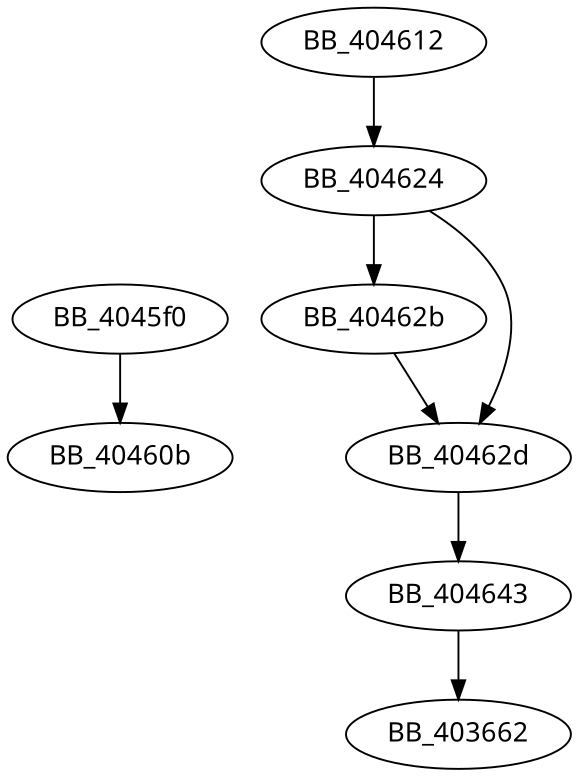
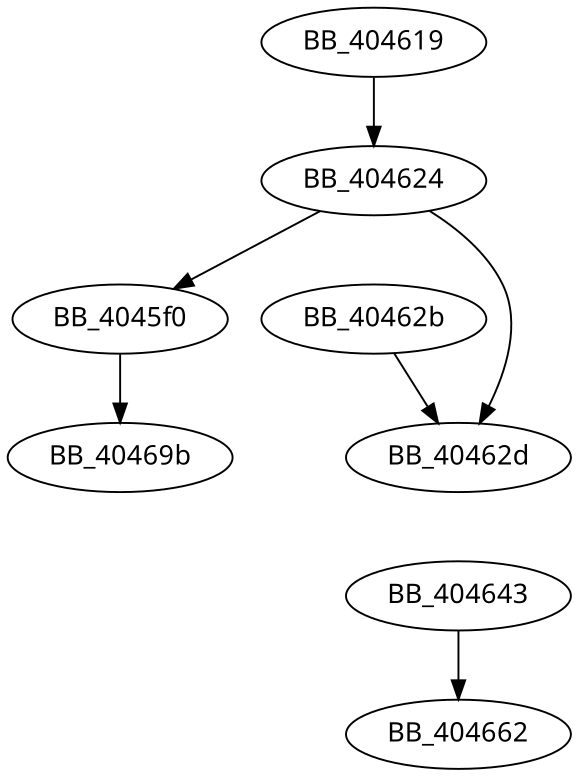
(374, 42) -> (374, 42)
(374, 240) -> (256, 245)
(120, 457) -> (120, 457)
(458, 517) -> none
(458, 734) -> (458, 734)
